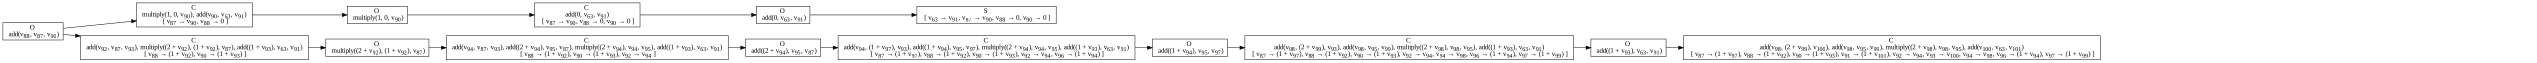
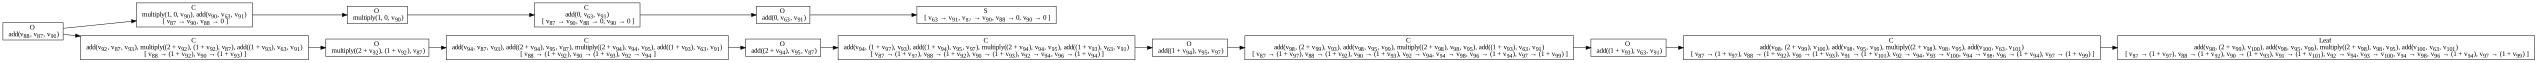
none -> (2326, 48)
